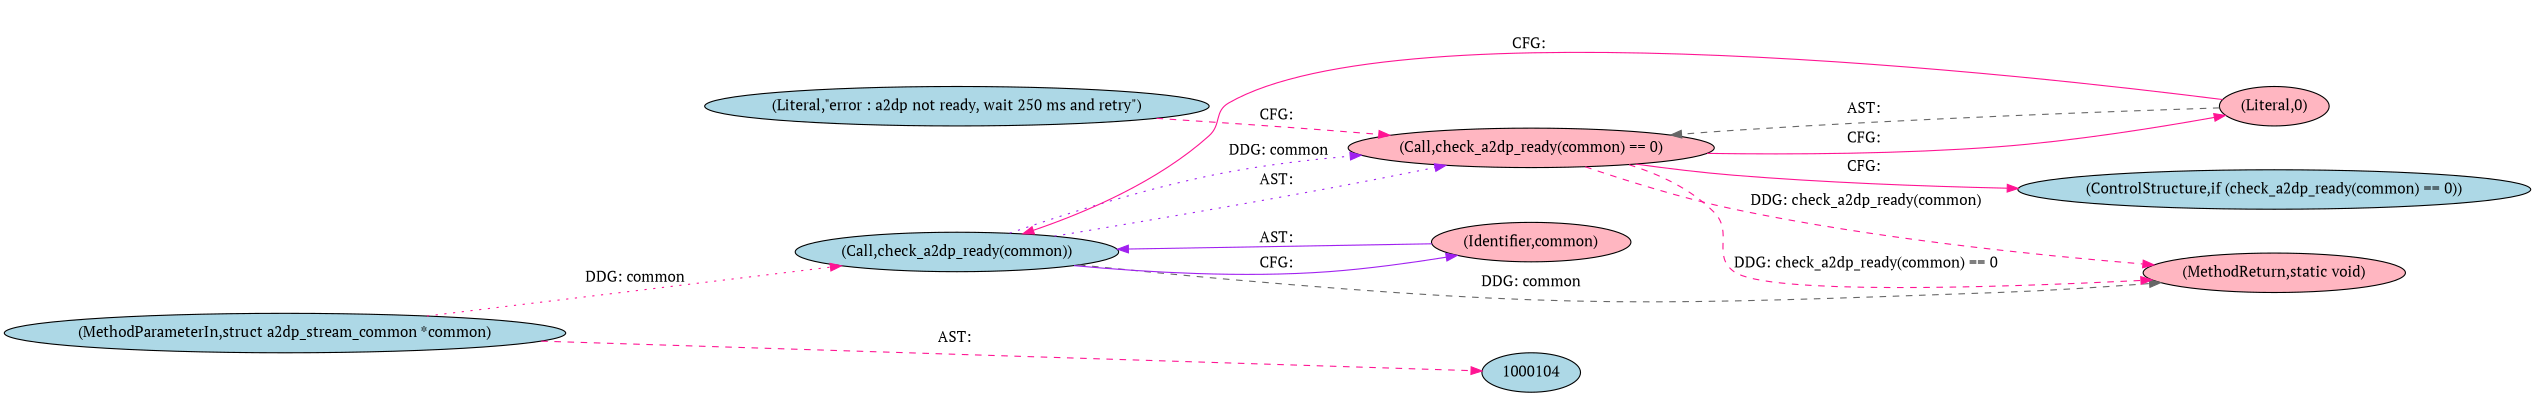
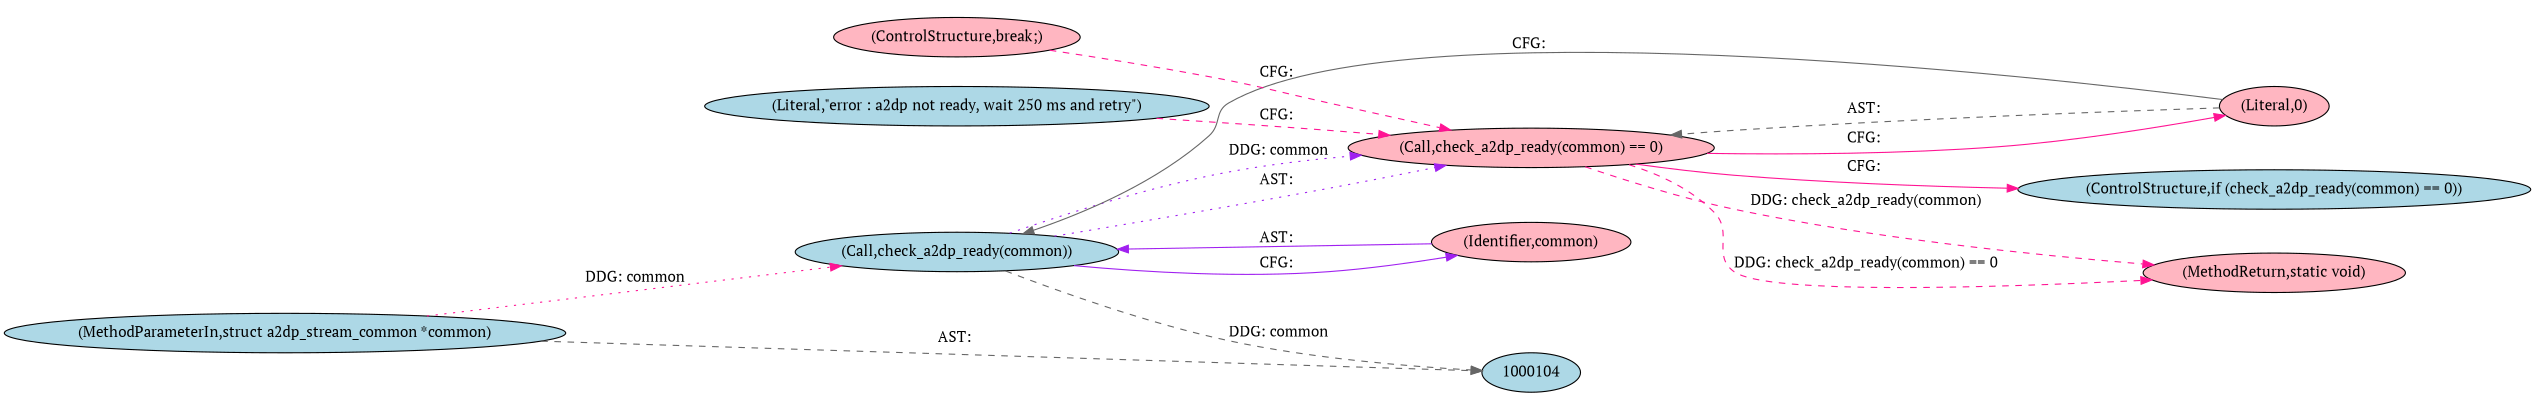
none -> (957, 37)
(1604, 53) -> (1604, 53)
(1614, 302) -> (1234, 342)
(1006, 356) -> (1006, 356)
